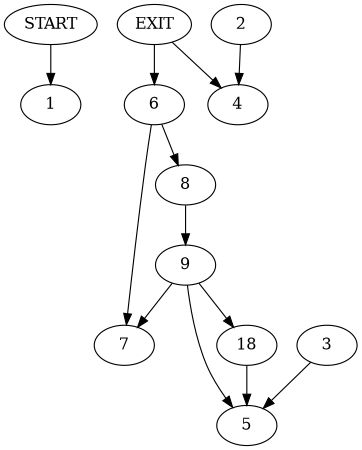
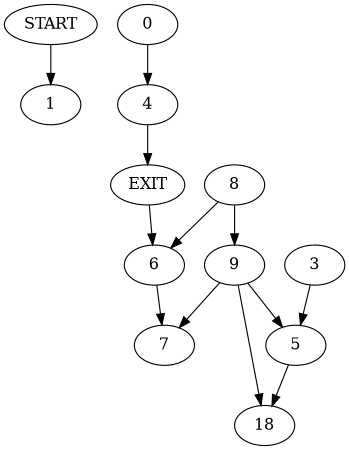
(241, 25) -> (148, 25)
(192, 61) -> (148, 139)
(168, 140) -> (199, 221)
(247, 380) -> (282, 380)
